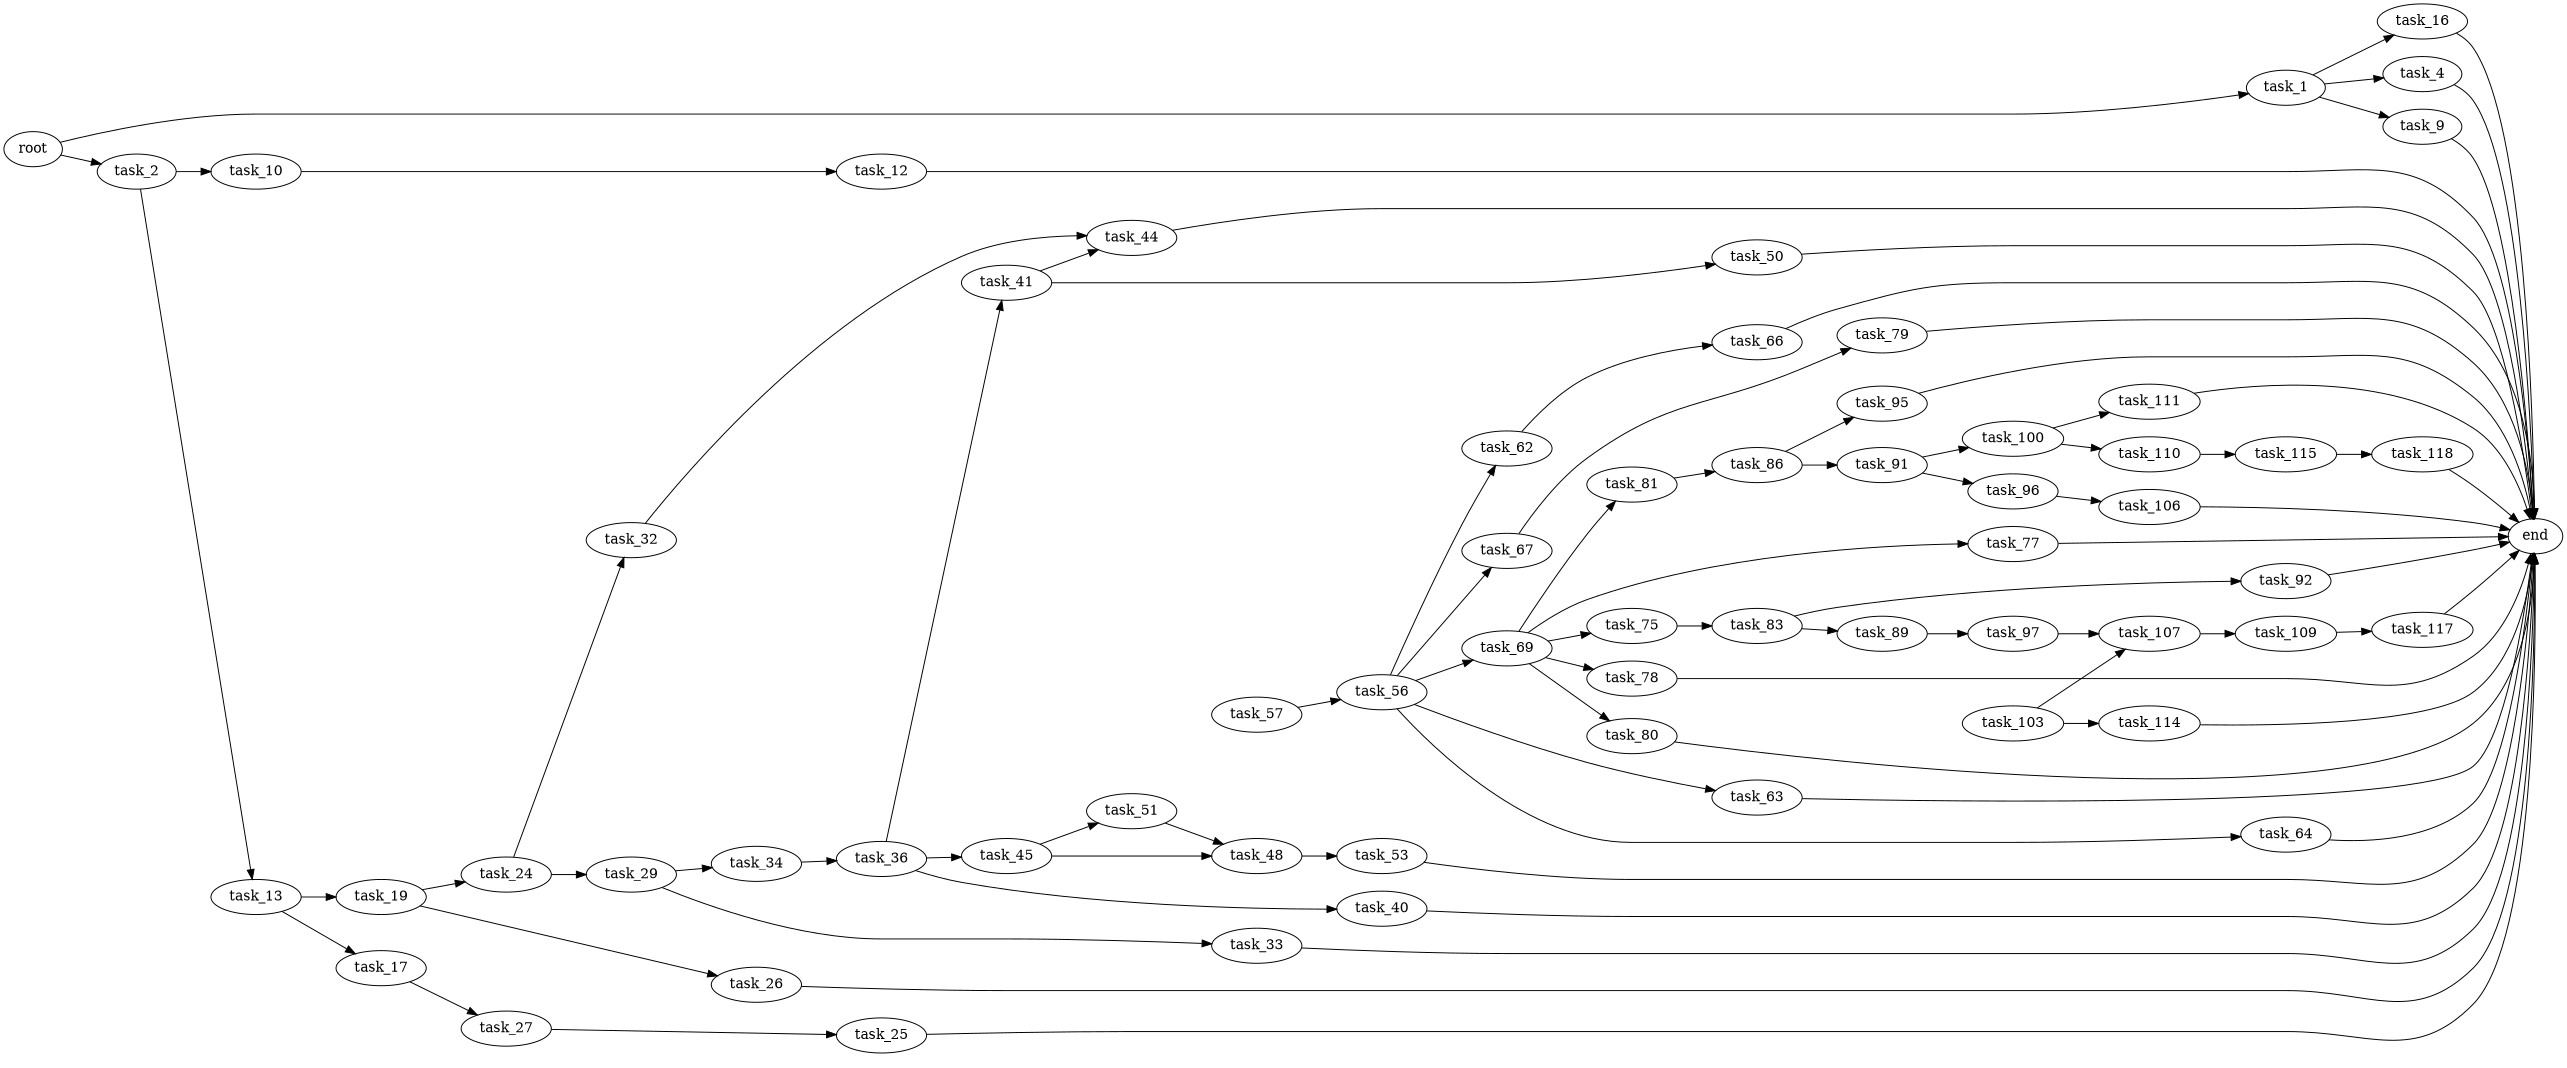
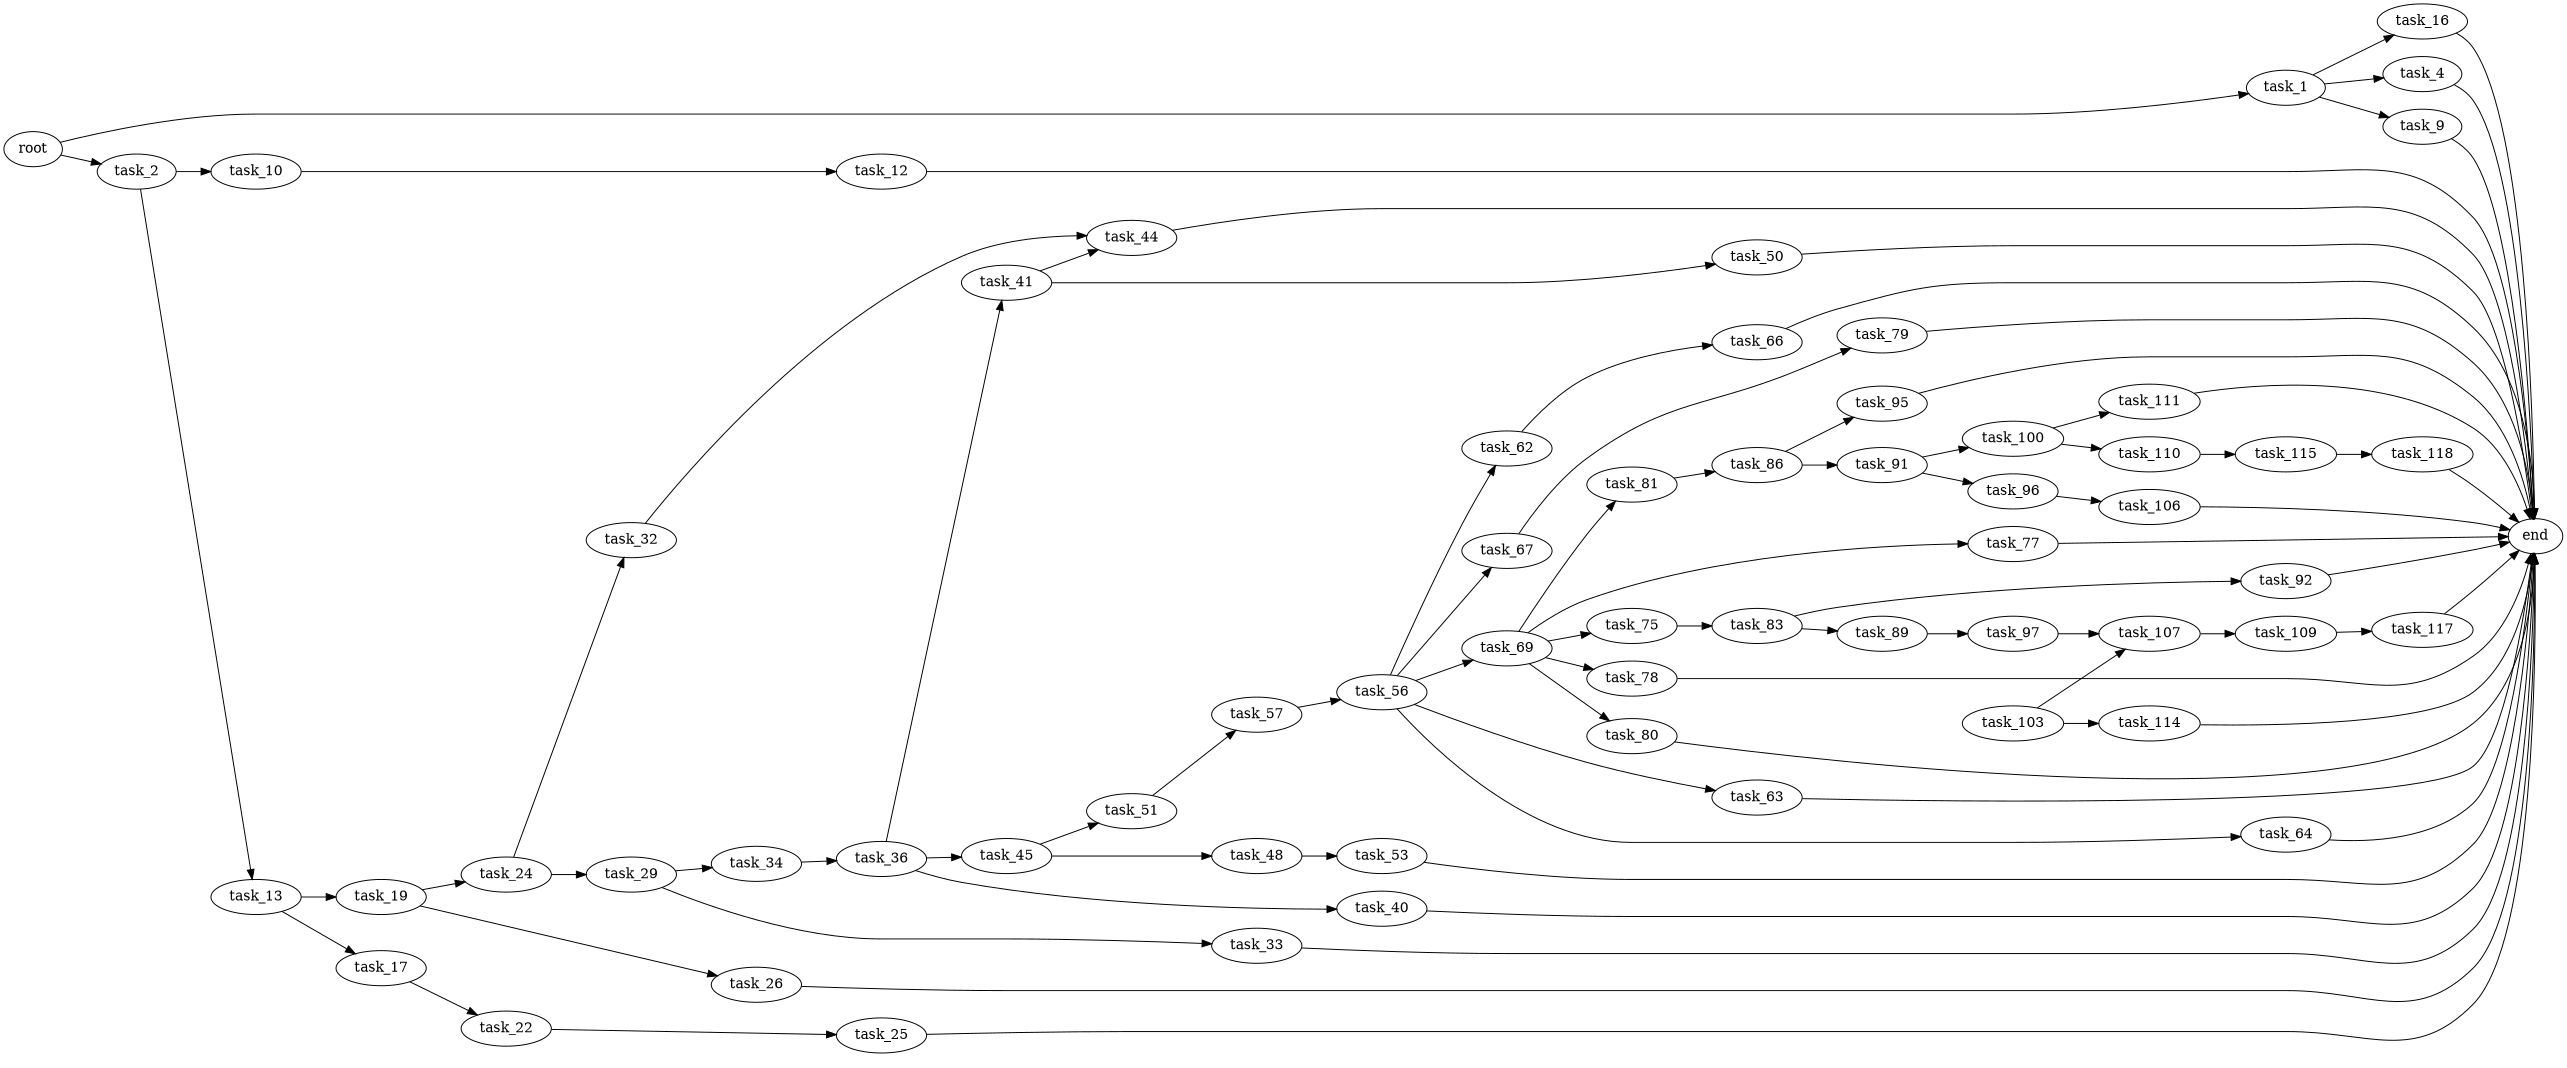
(1190, 832) -> (1190, 766)
(506, 1029) -> (506, 1029)
